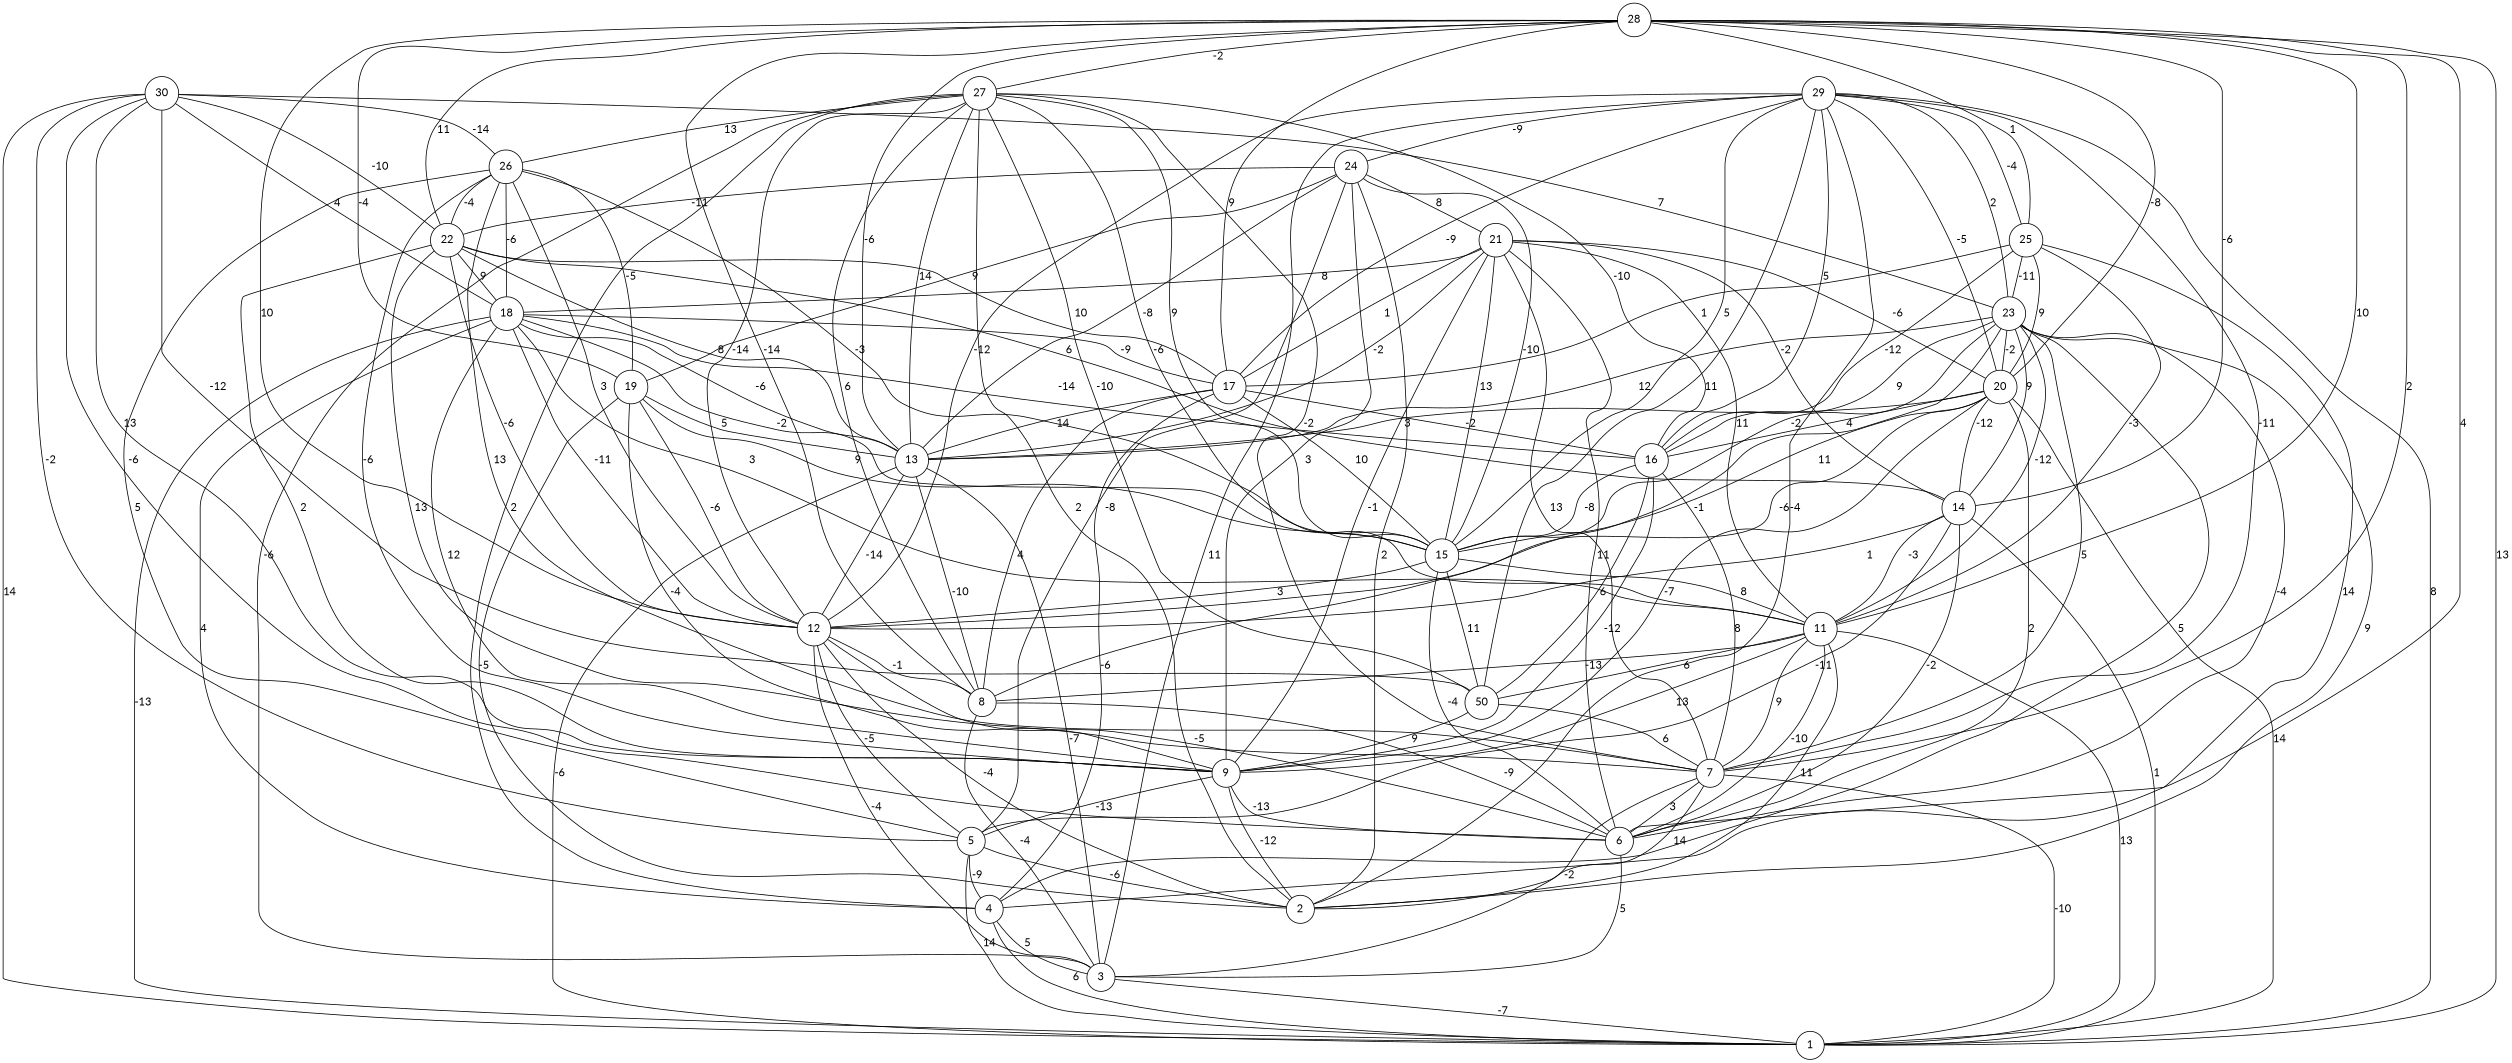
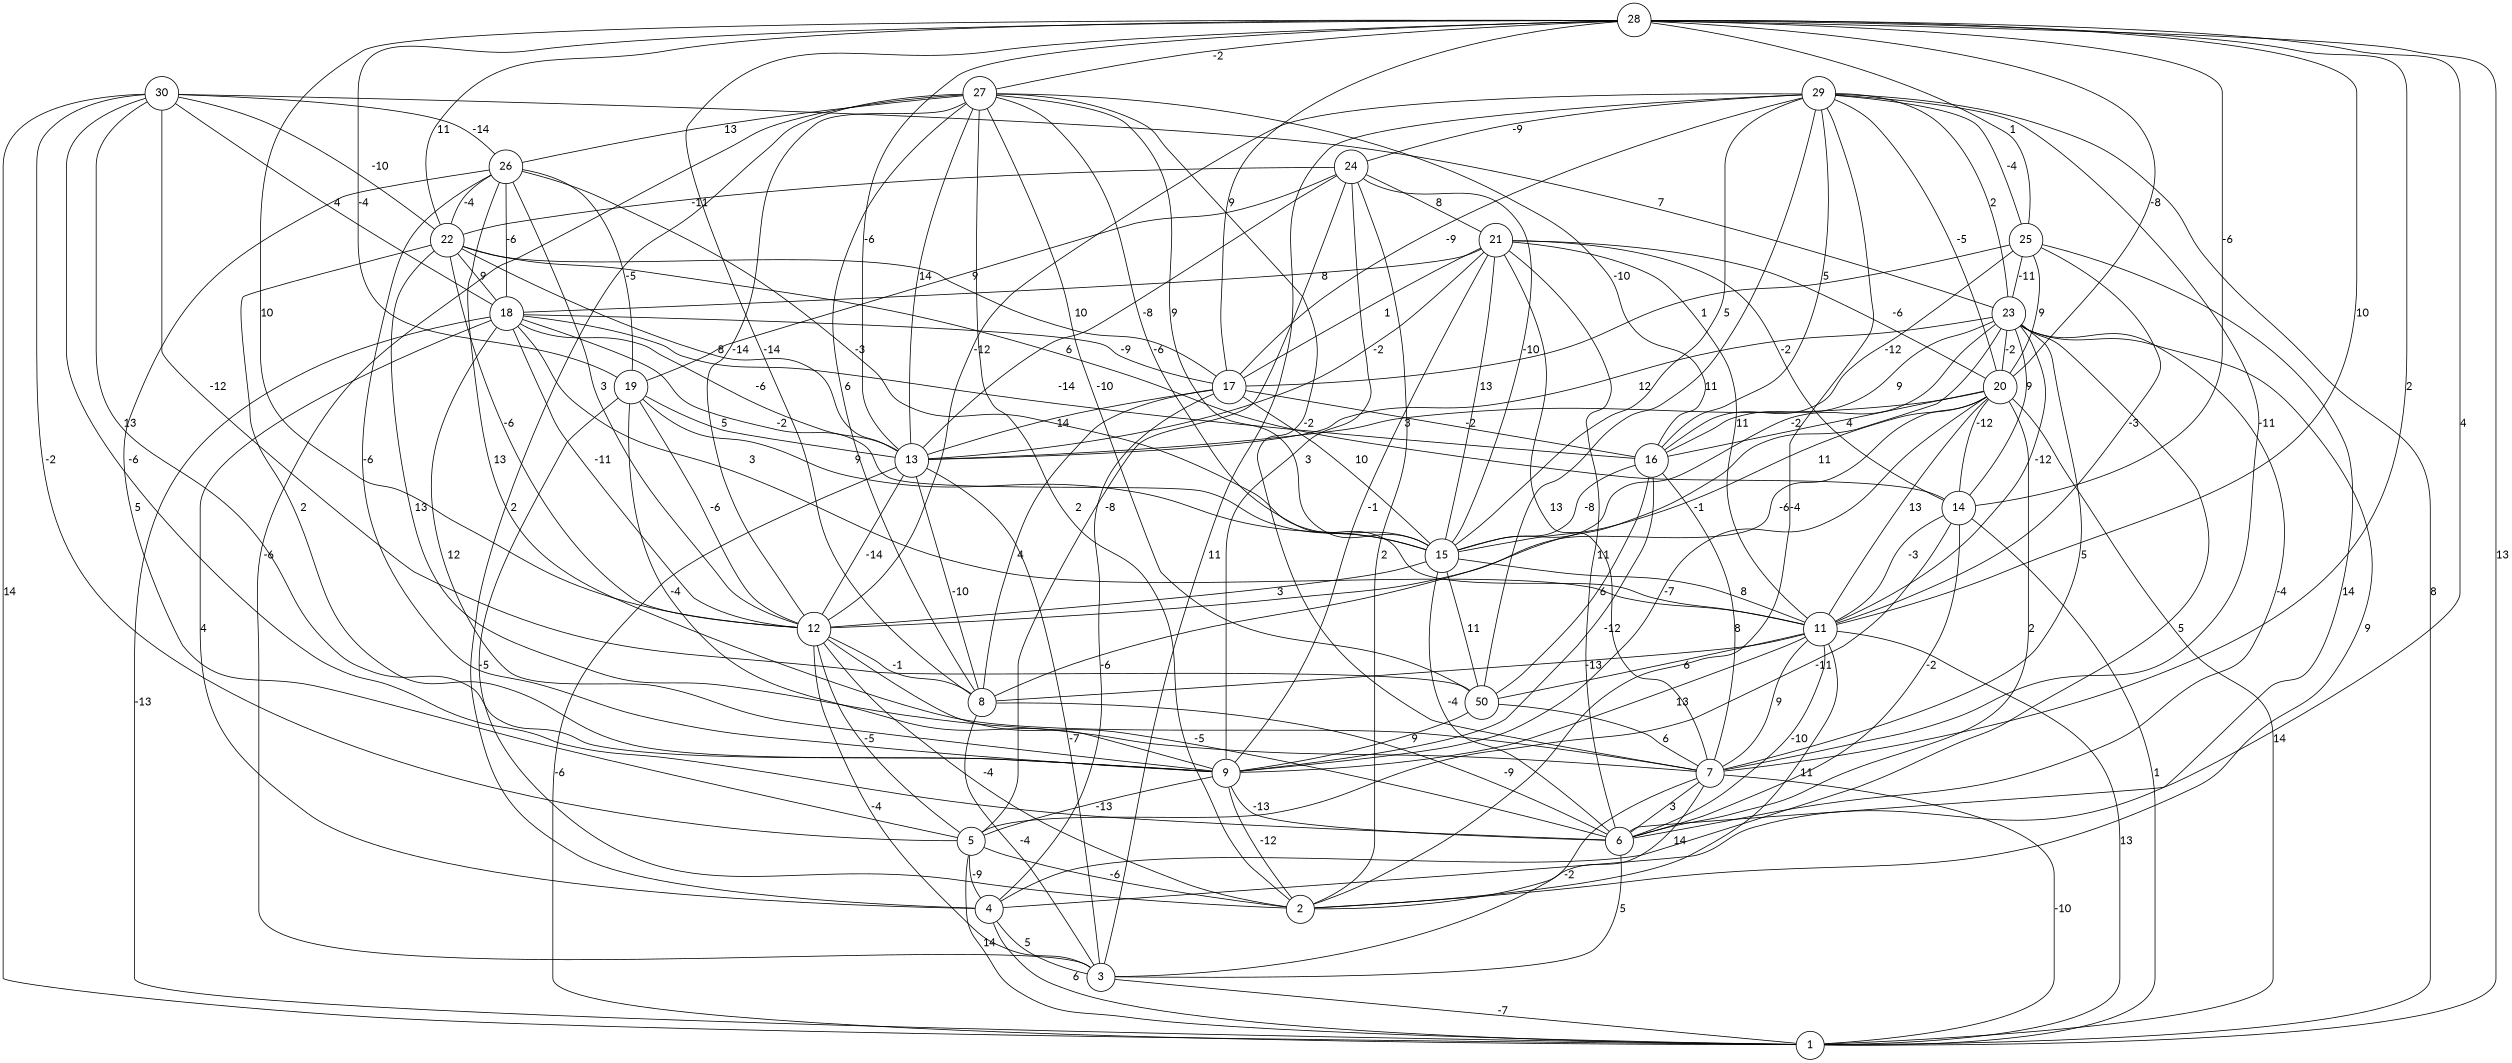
none -> (1903, 502)
(1392, 610) -> none
